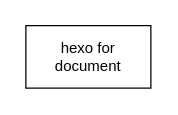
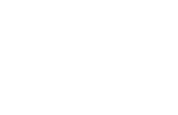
(88, 57) -> none
